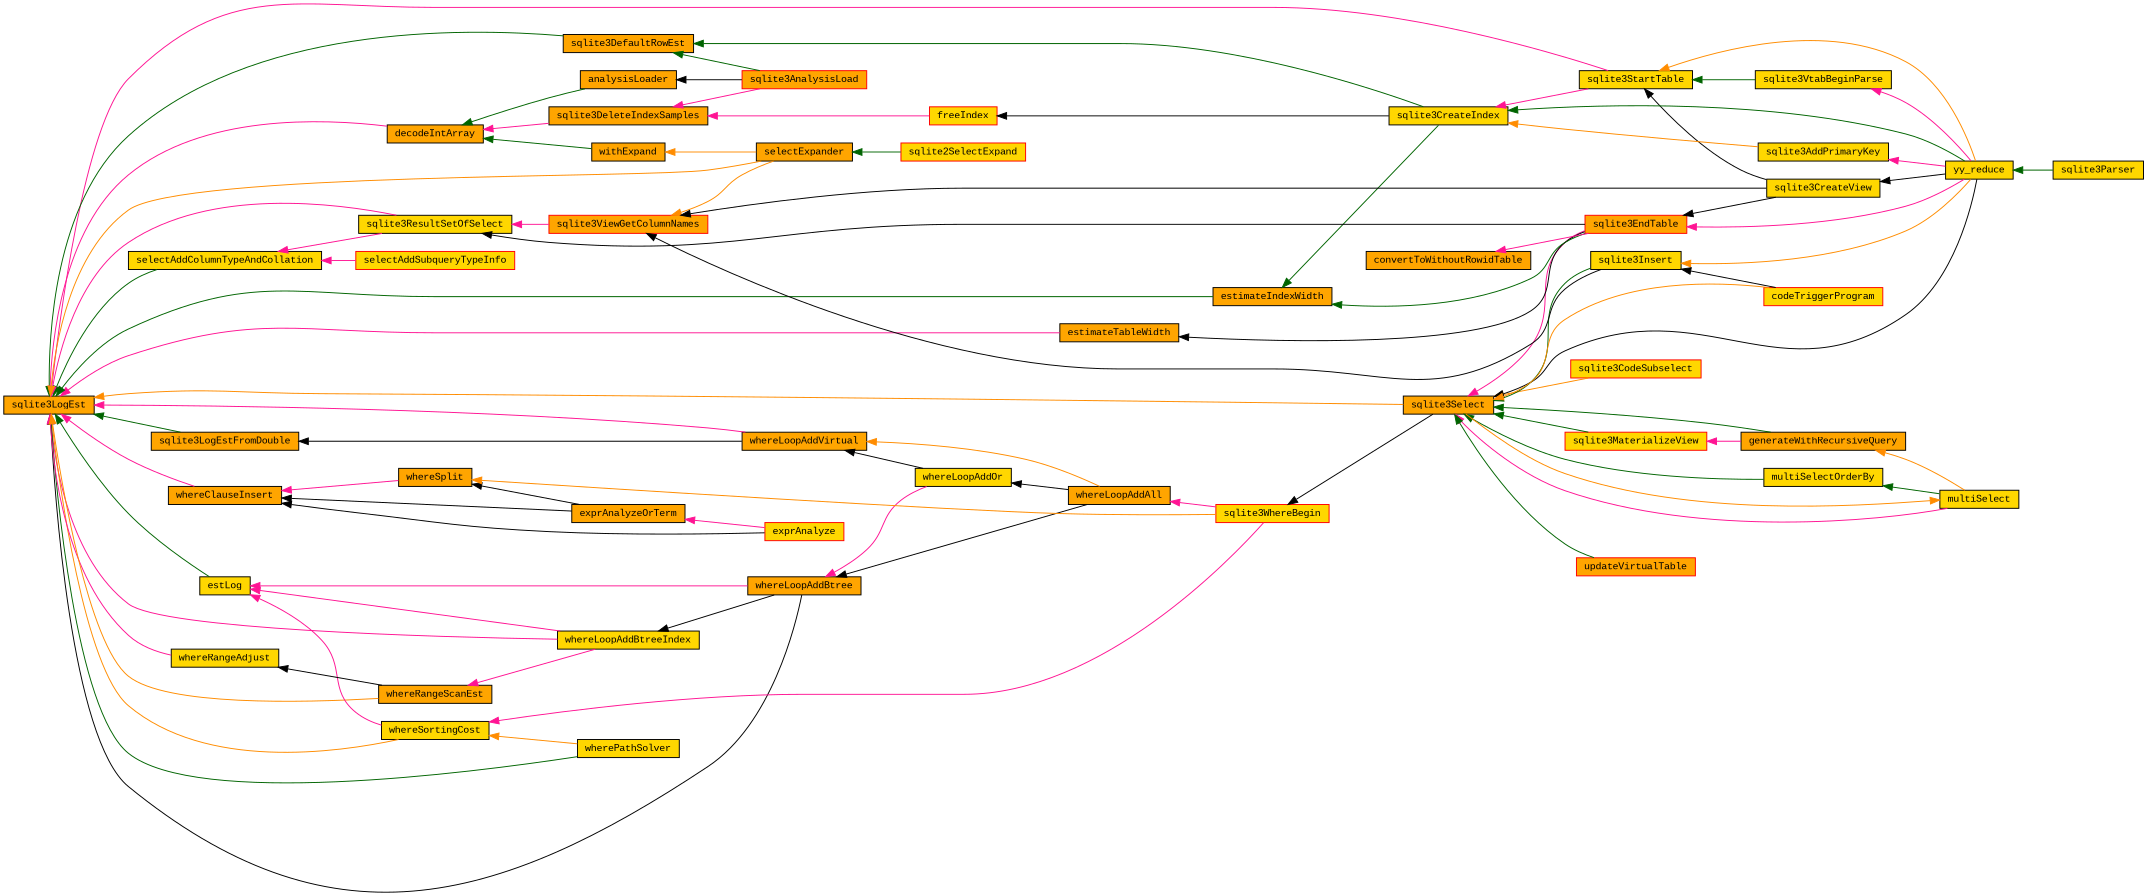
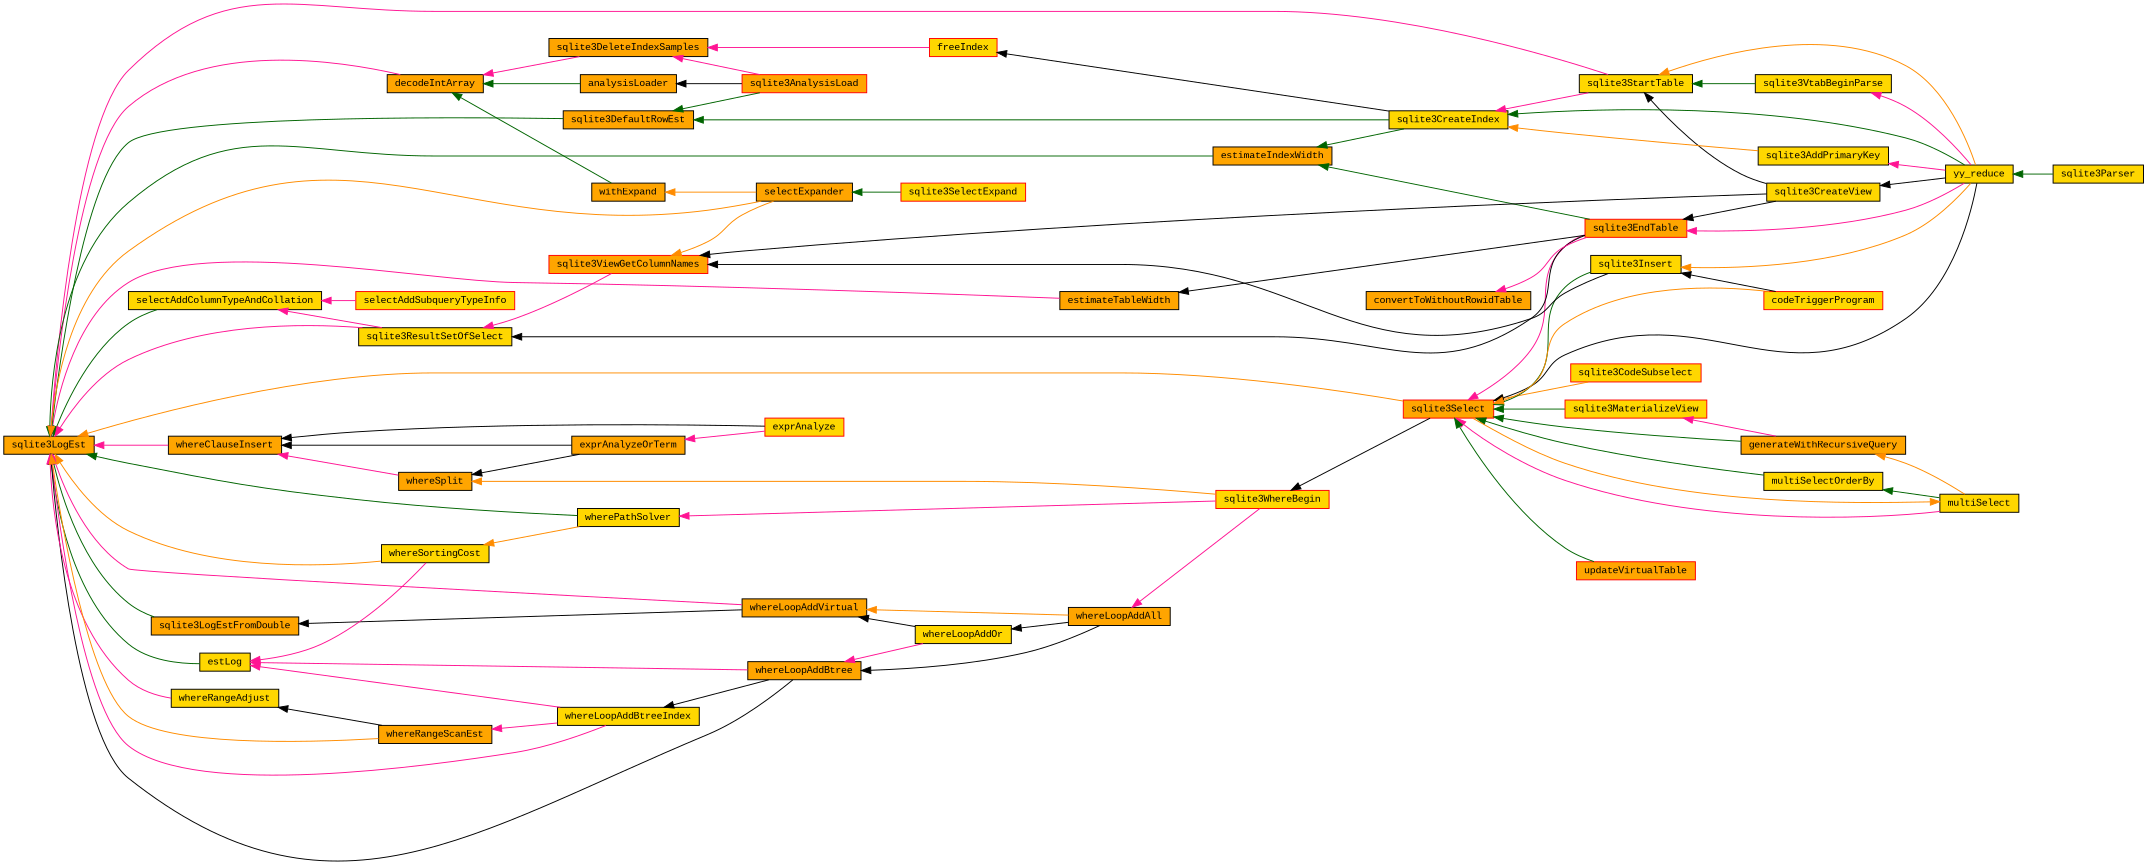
(963, 152) -> (963, 192)
(1448, 405) -> (1448, 409)
(908, 694) -> (952, 508)
